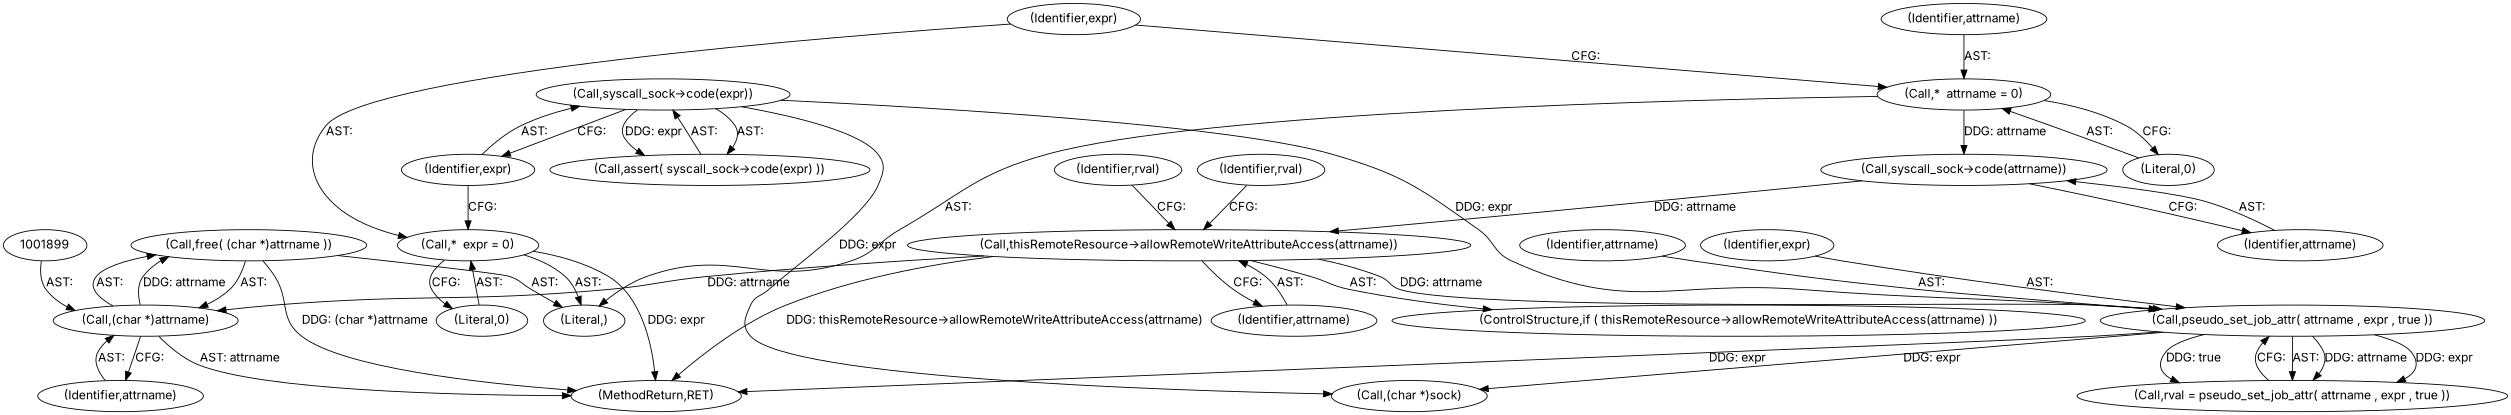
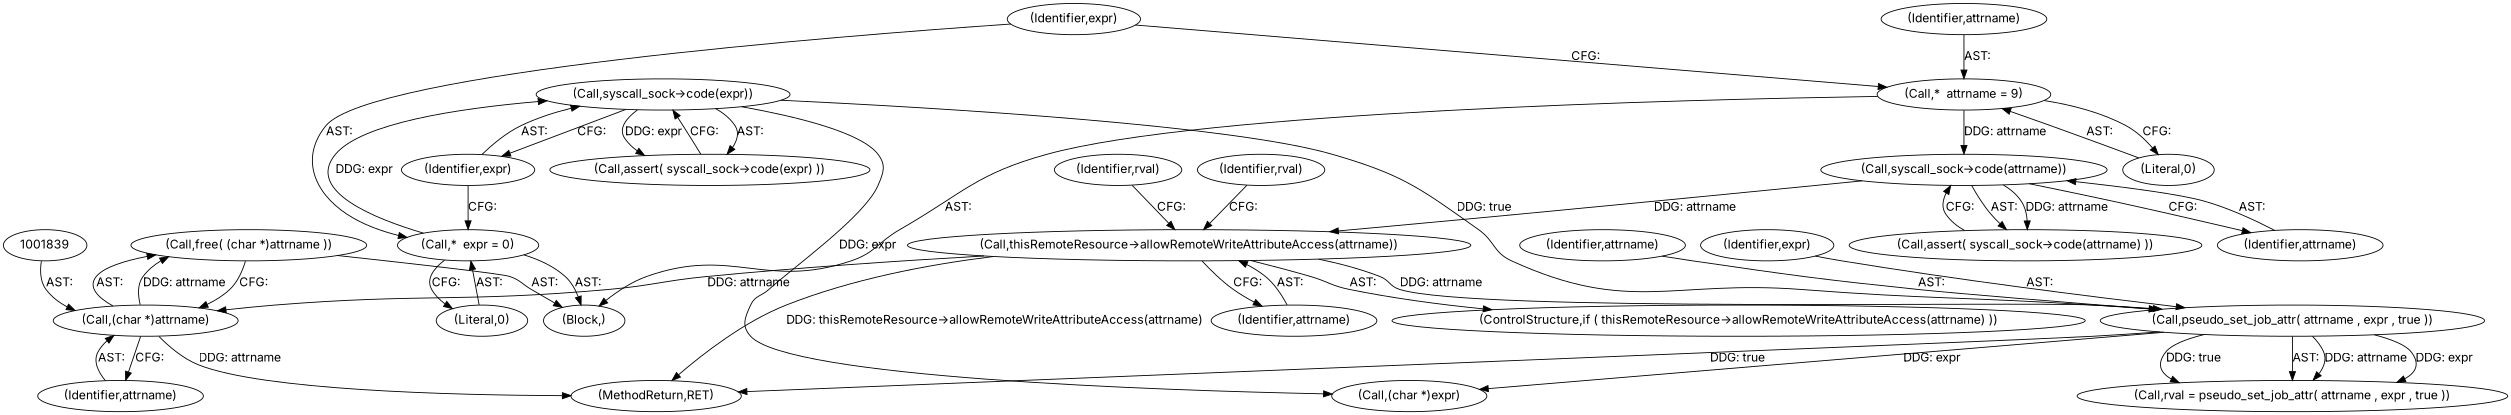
(1964, 94) -> (1964, 94)
(706, 132) -> (706, 132)
(1484, 208) -> (1484, 208)
(45, 245) -> (45, 245)
none -> (2025, 245)
(616, 282) -> (366, 134)
(255, 283) -> (255, 283)
(584, 321) -> (584, 321)
(240, 358) -> (240, 358)
(1738, 358) -> (1738, 358)
(2256, 363) -> none
(389, 367) -> none
(1409, 396) -> (1409, 396)
